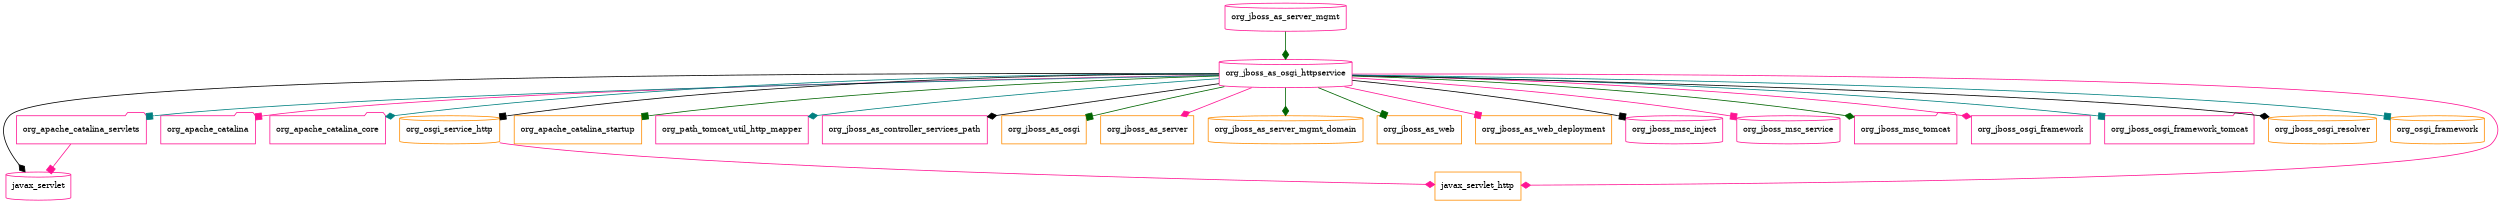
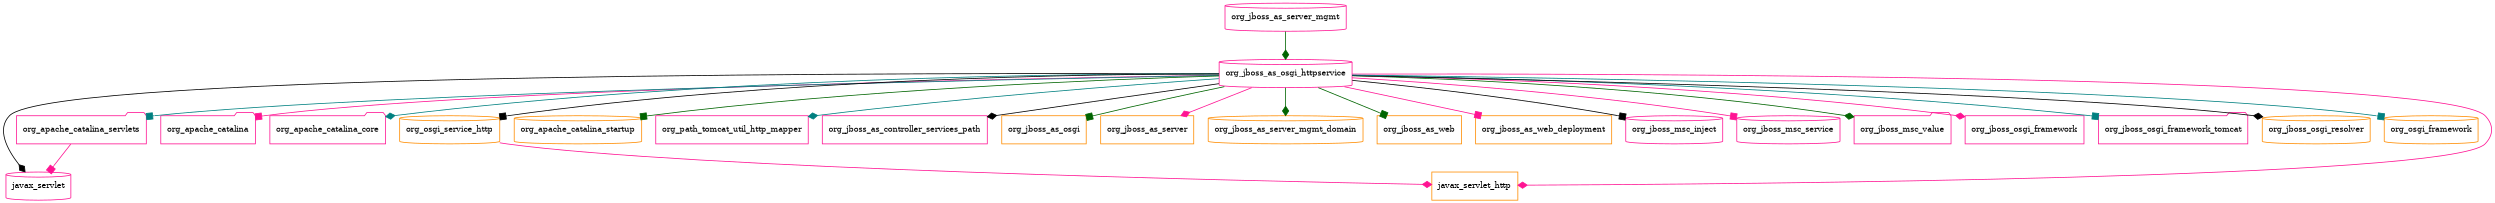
(578, 130) -> (578, 130)
(1906, 130) -> (1903, 130)
